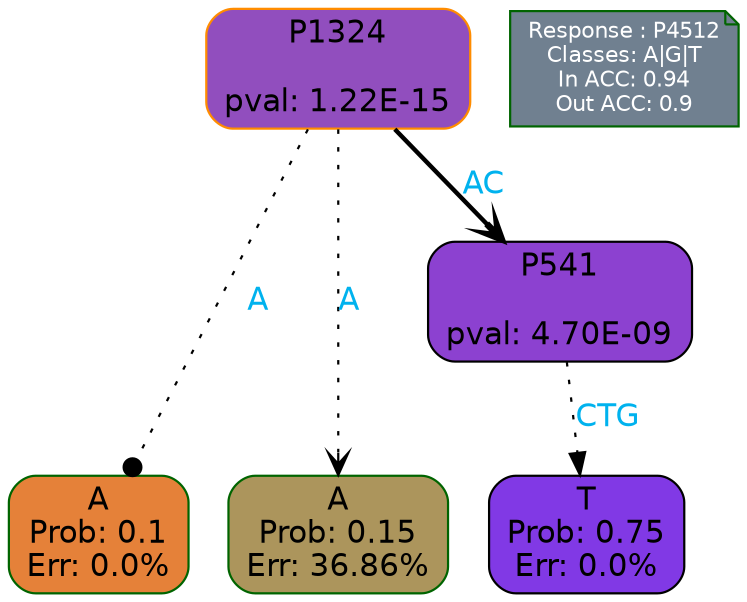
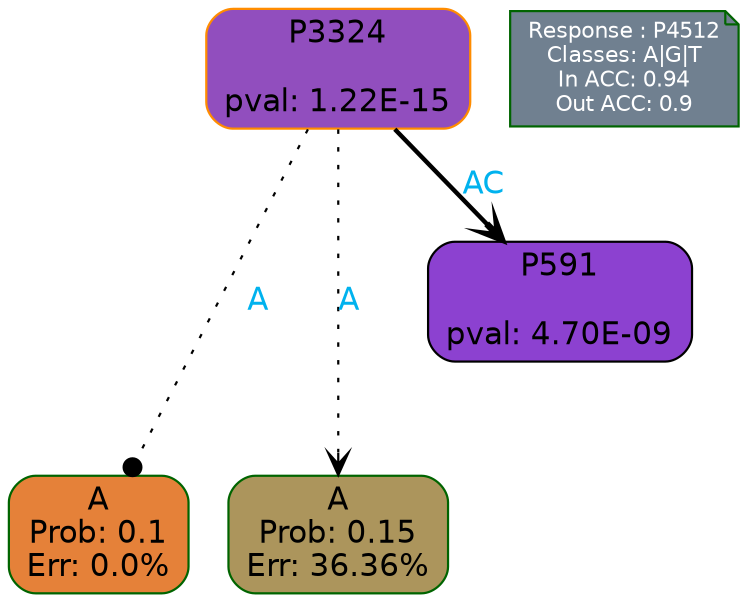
(338, 69) -> (338, 69)
(560, 302) -> (560, 302)
(338, 535) -> (338, 535)
(587, 535) -> none
